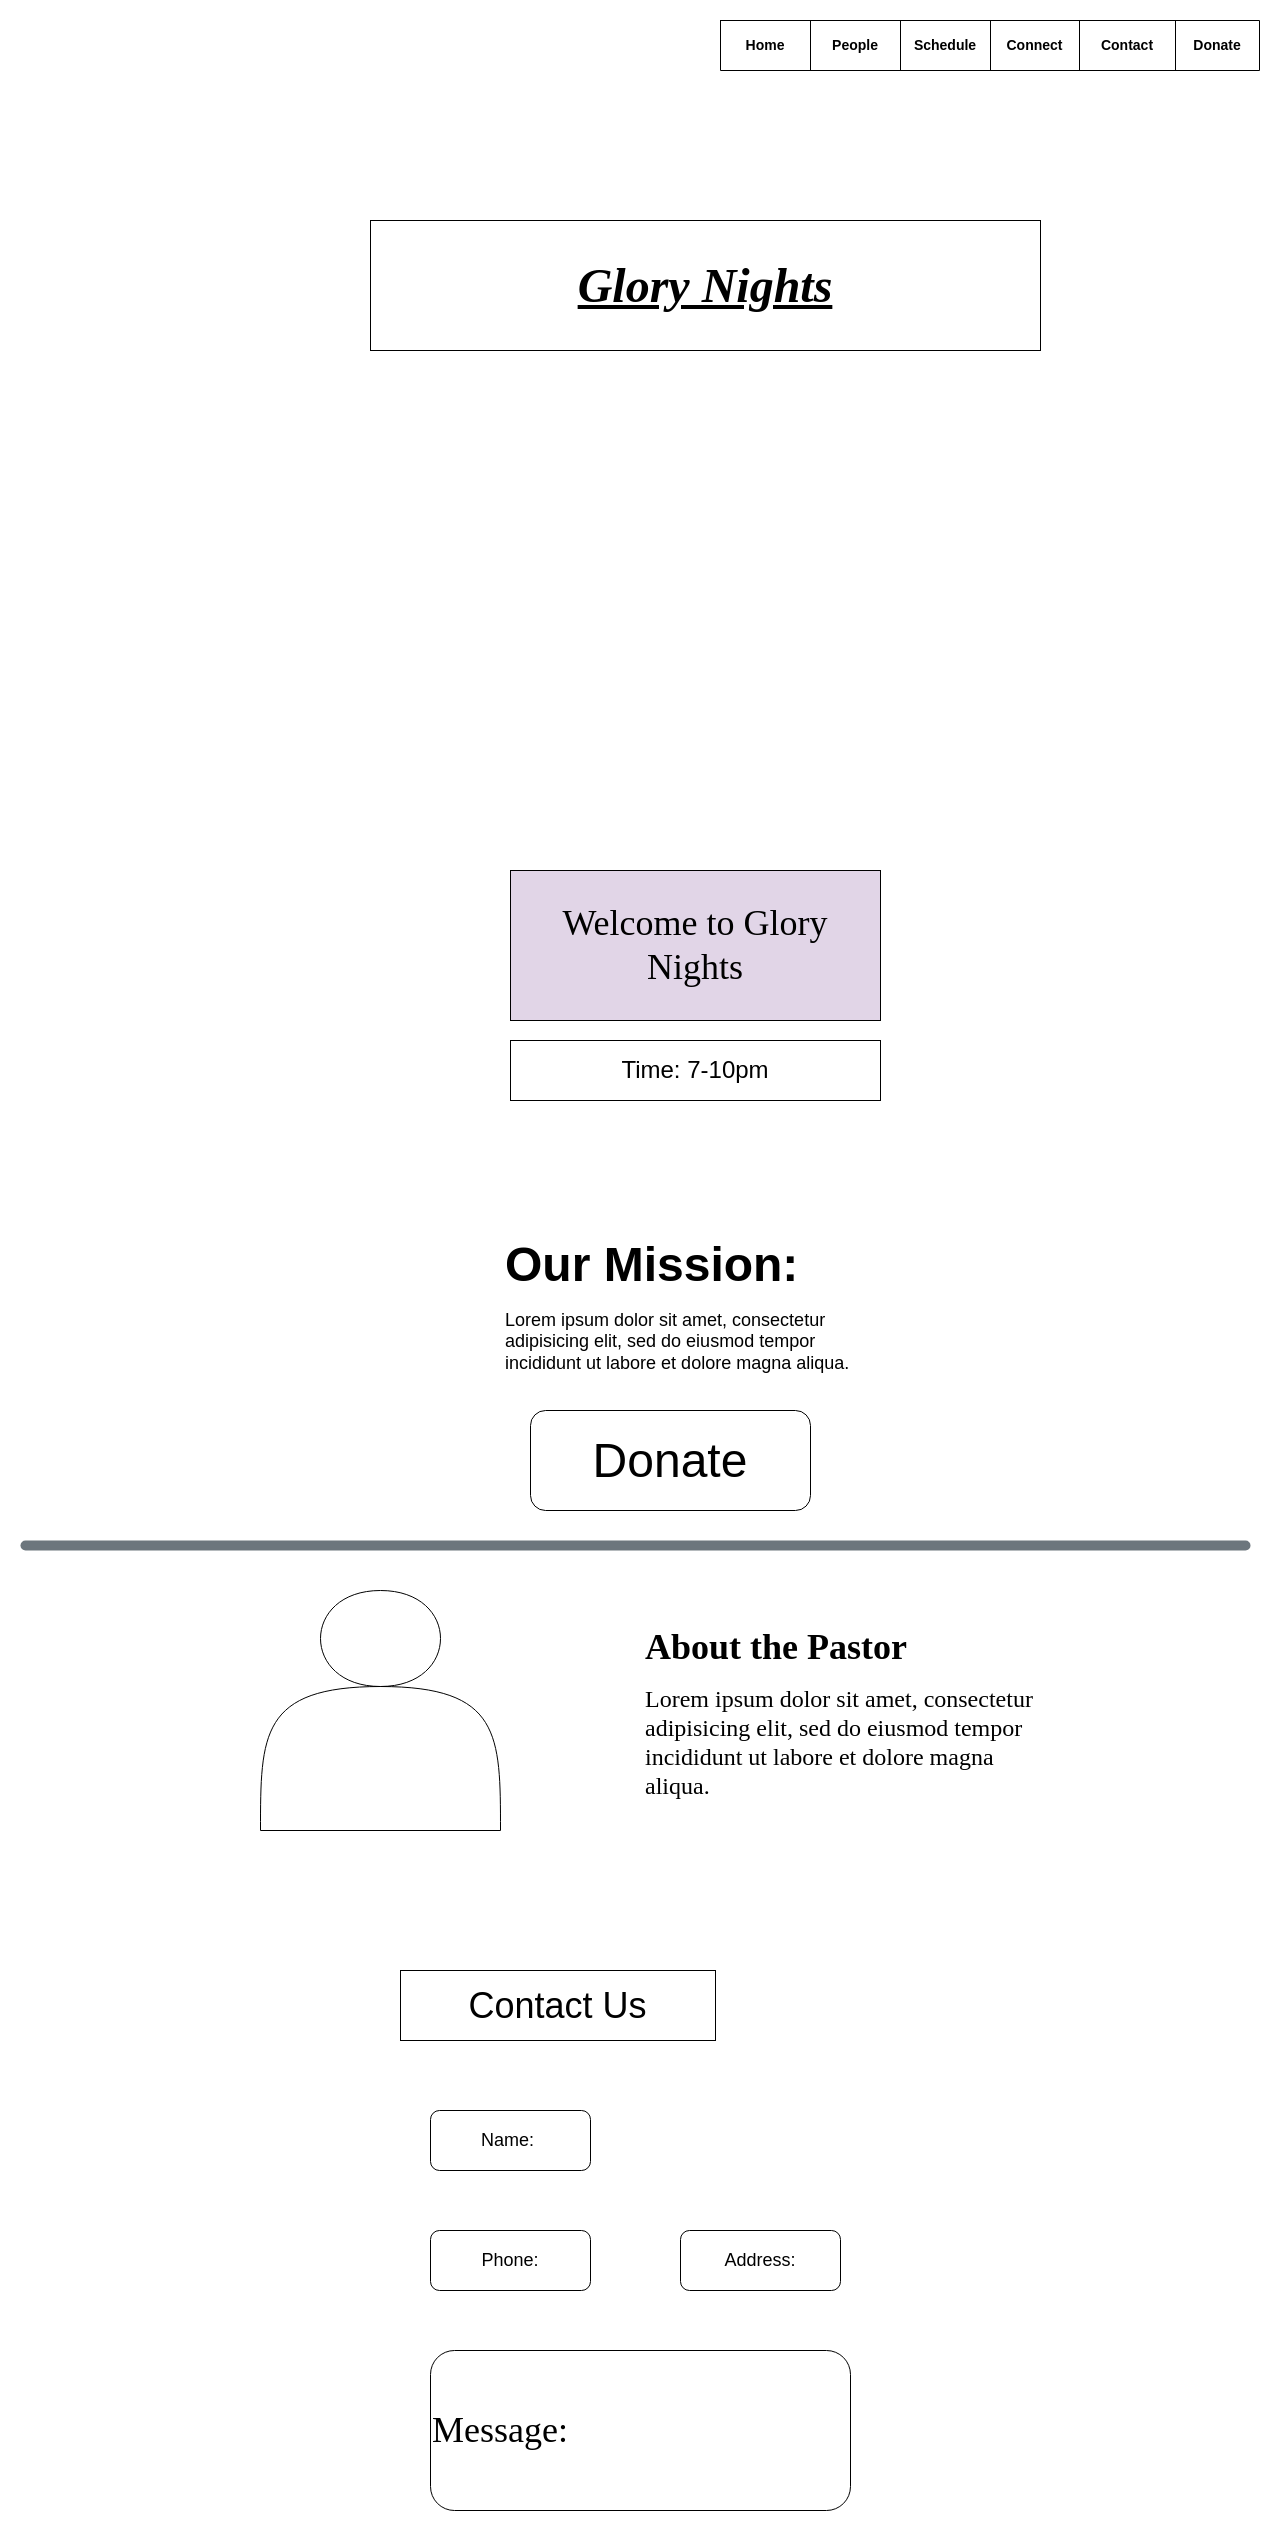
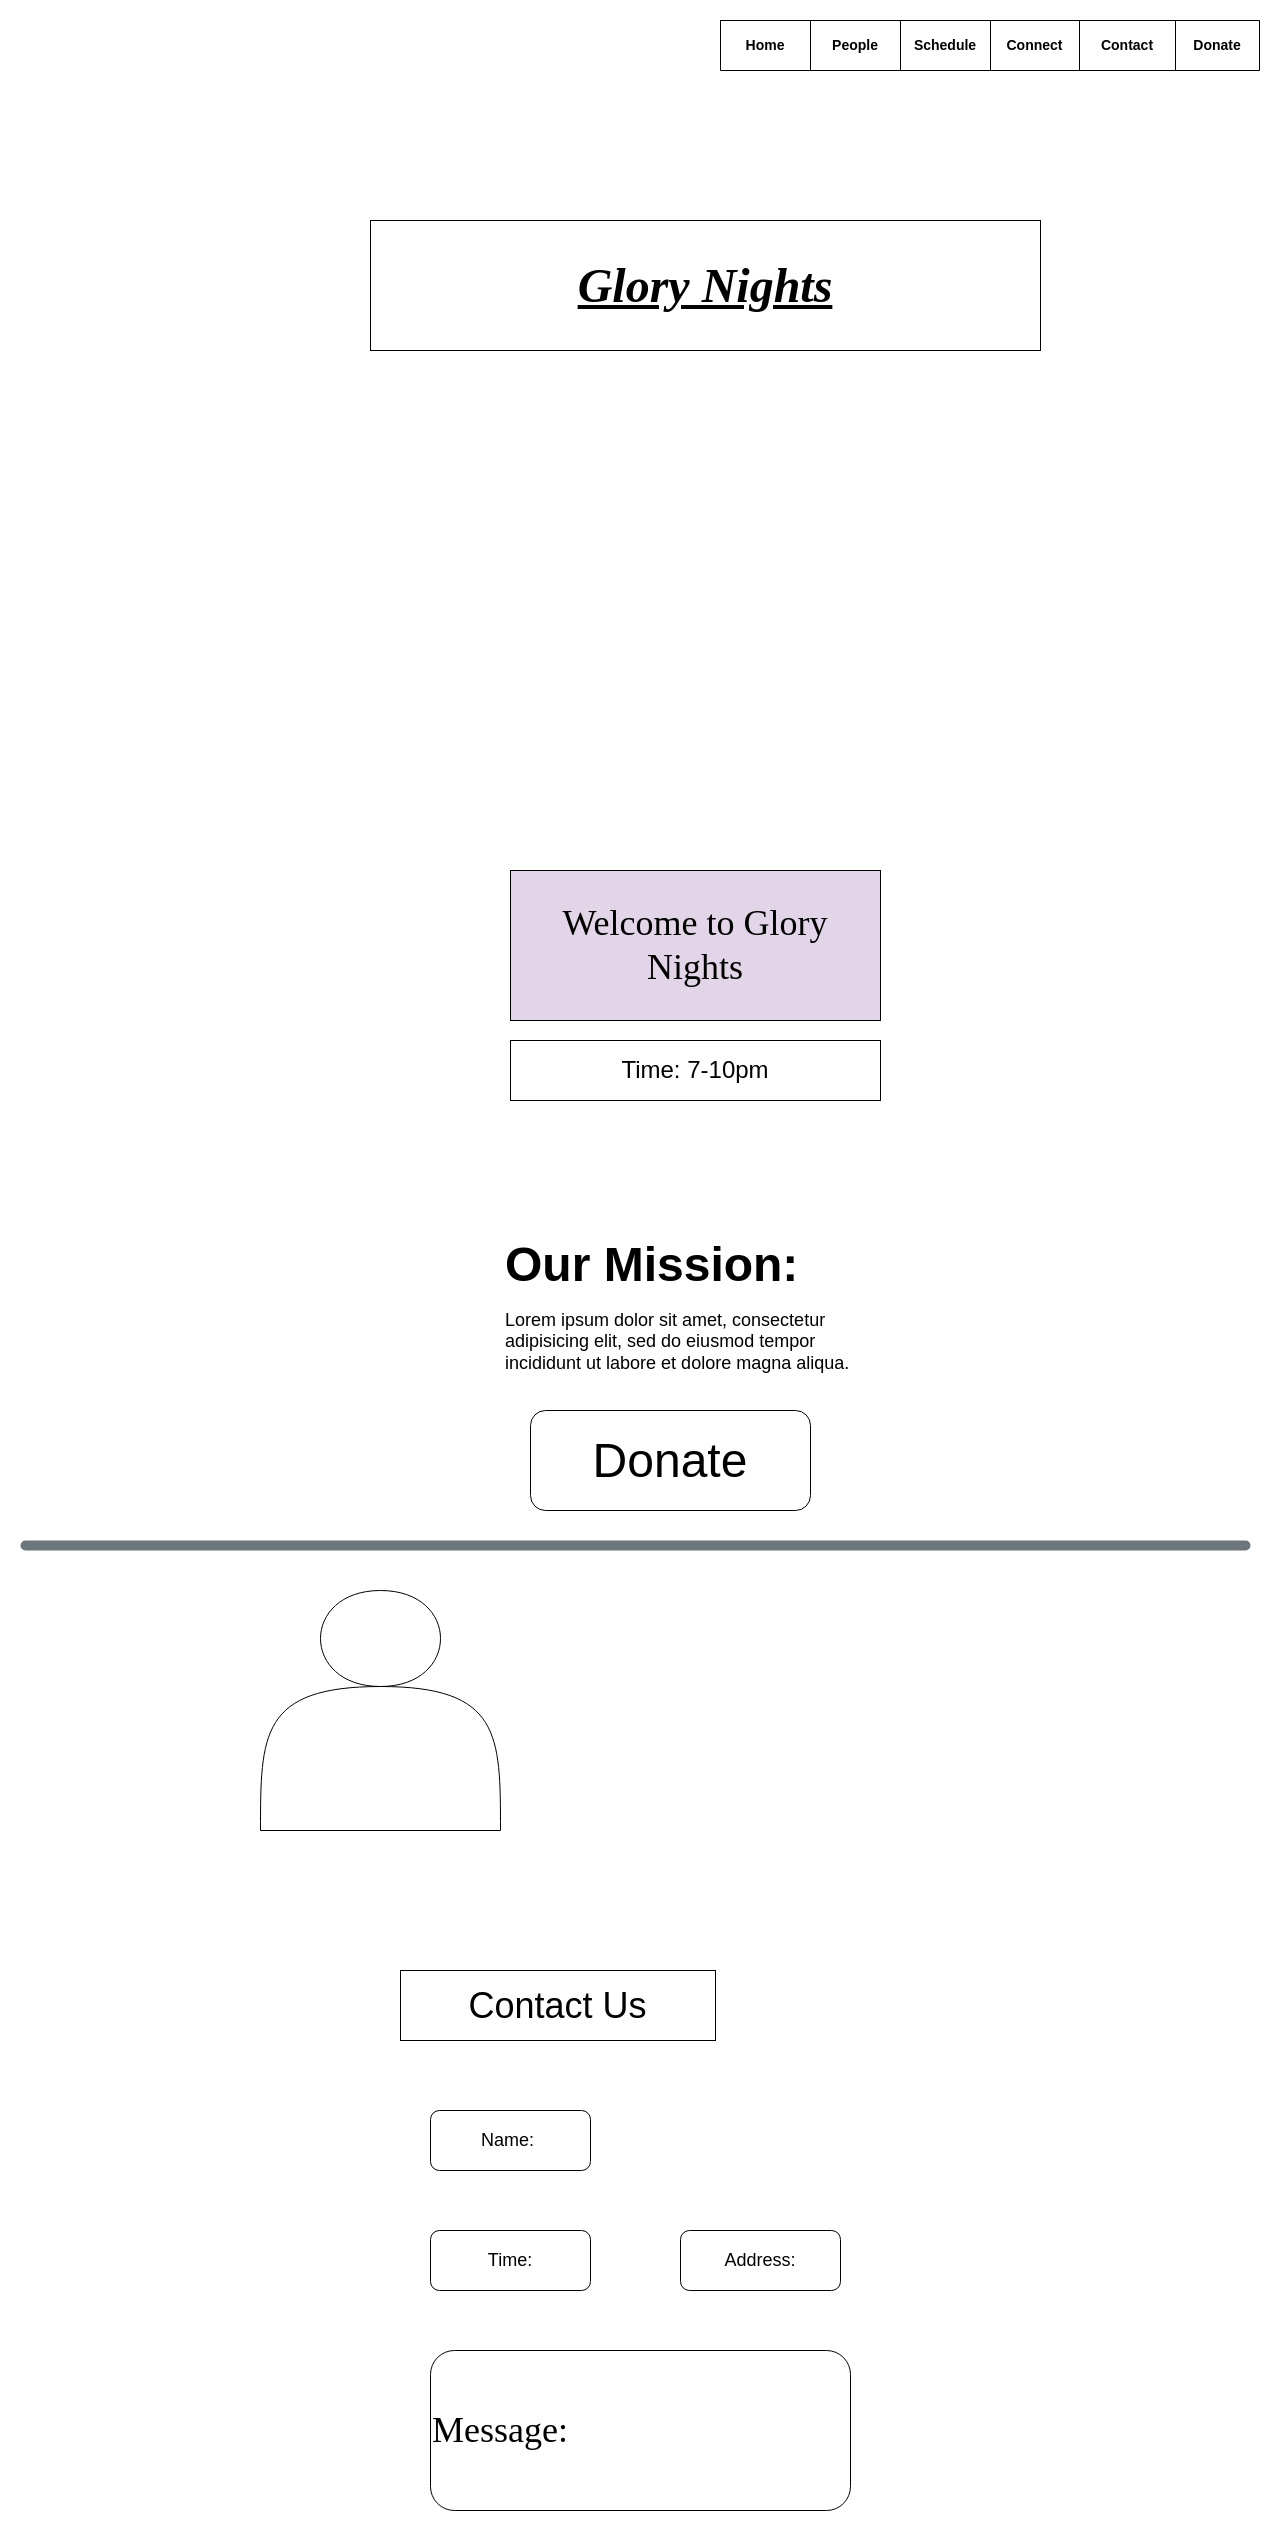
(846, 1726) -> none
(511, 2261) -> (511, 2261)
